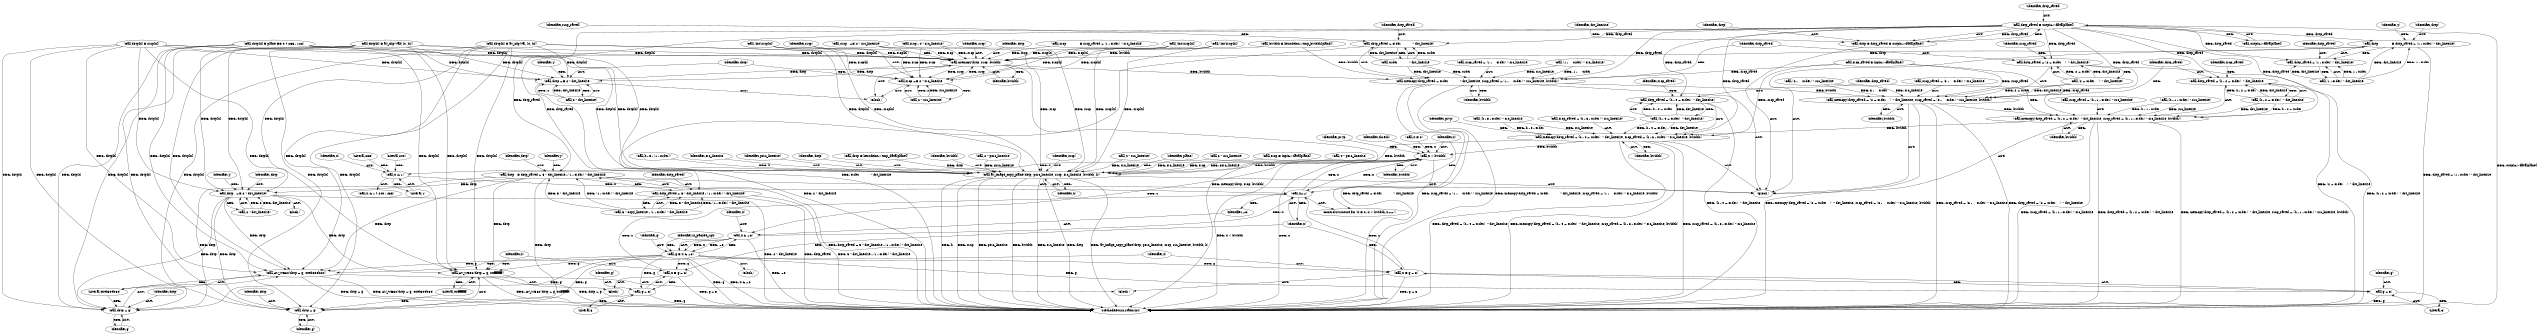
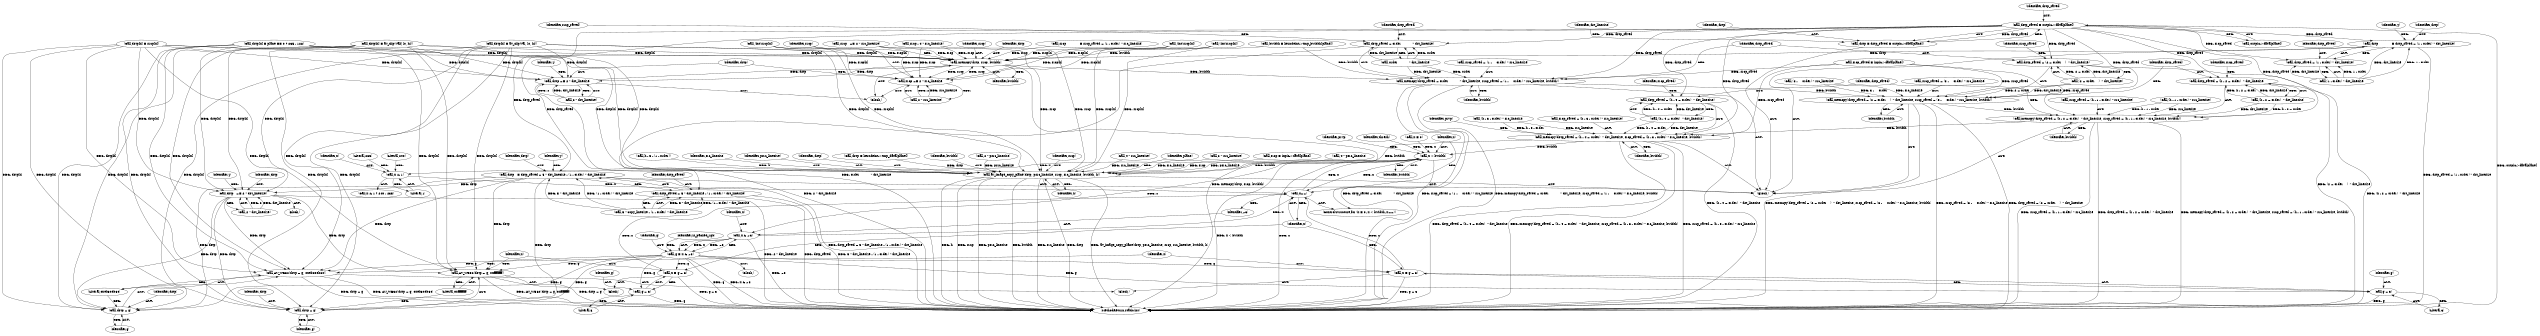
(2219, 44) -> (2219, 44)
(1580, 63) -> none
(671, 245) -> (671, 245)
